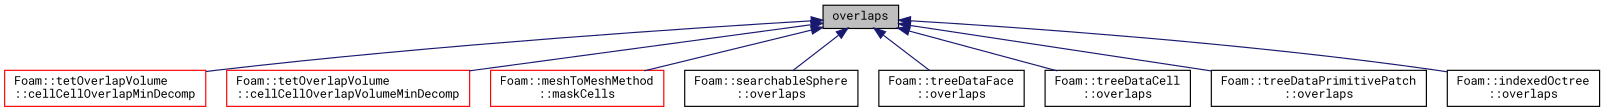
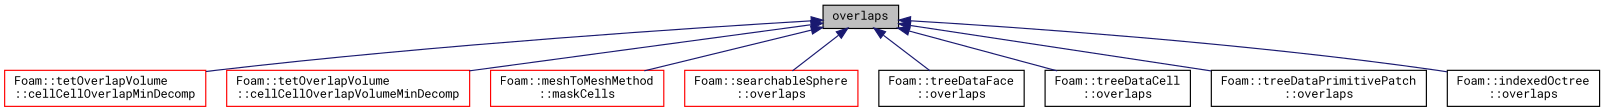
(771, 88) -> (771, 88)
